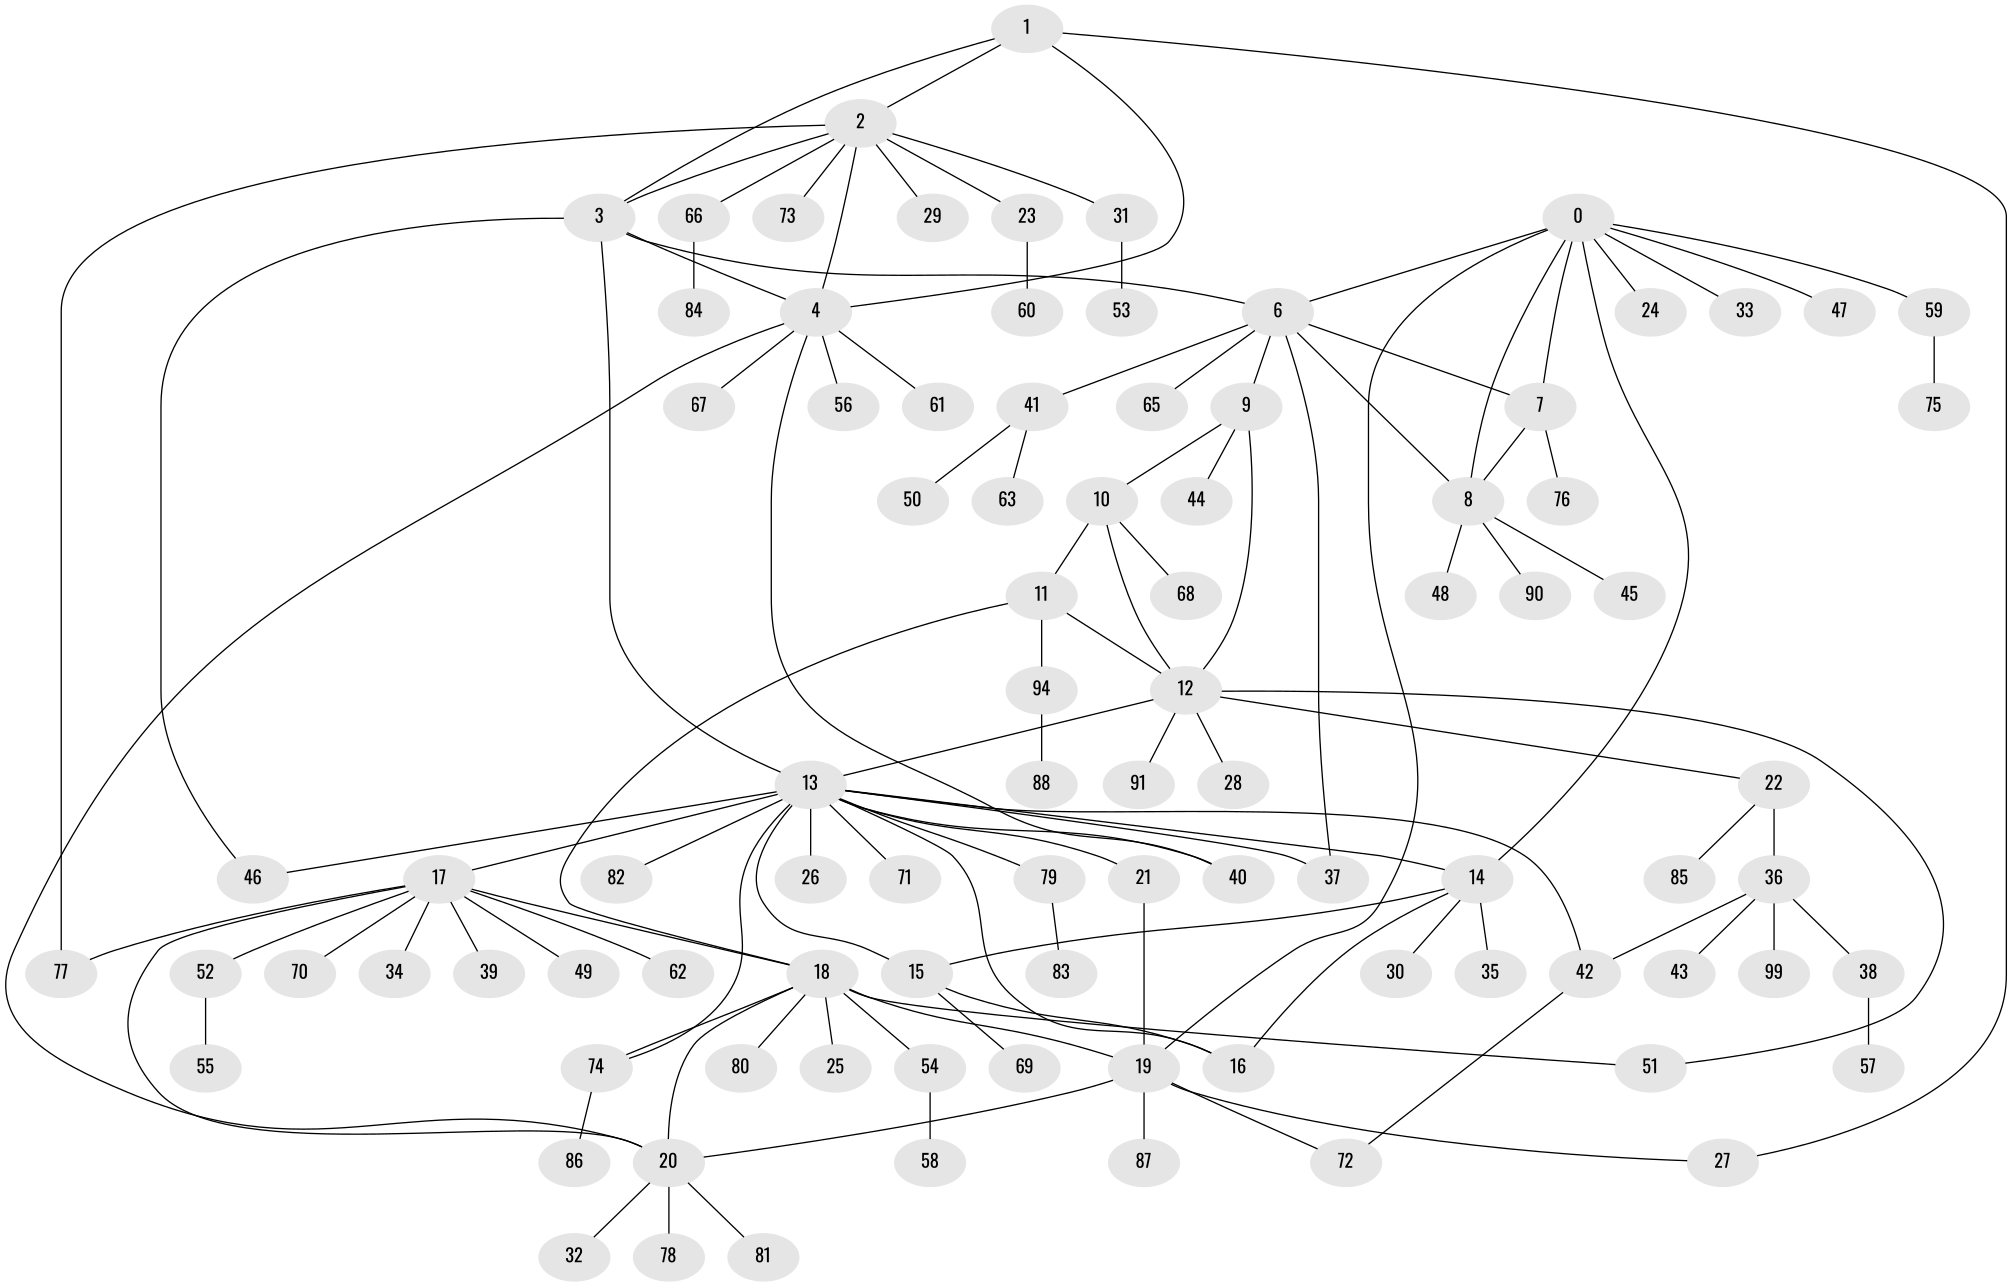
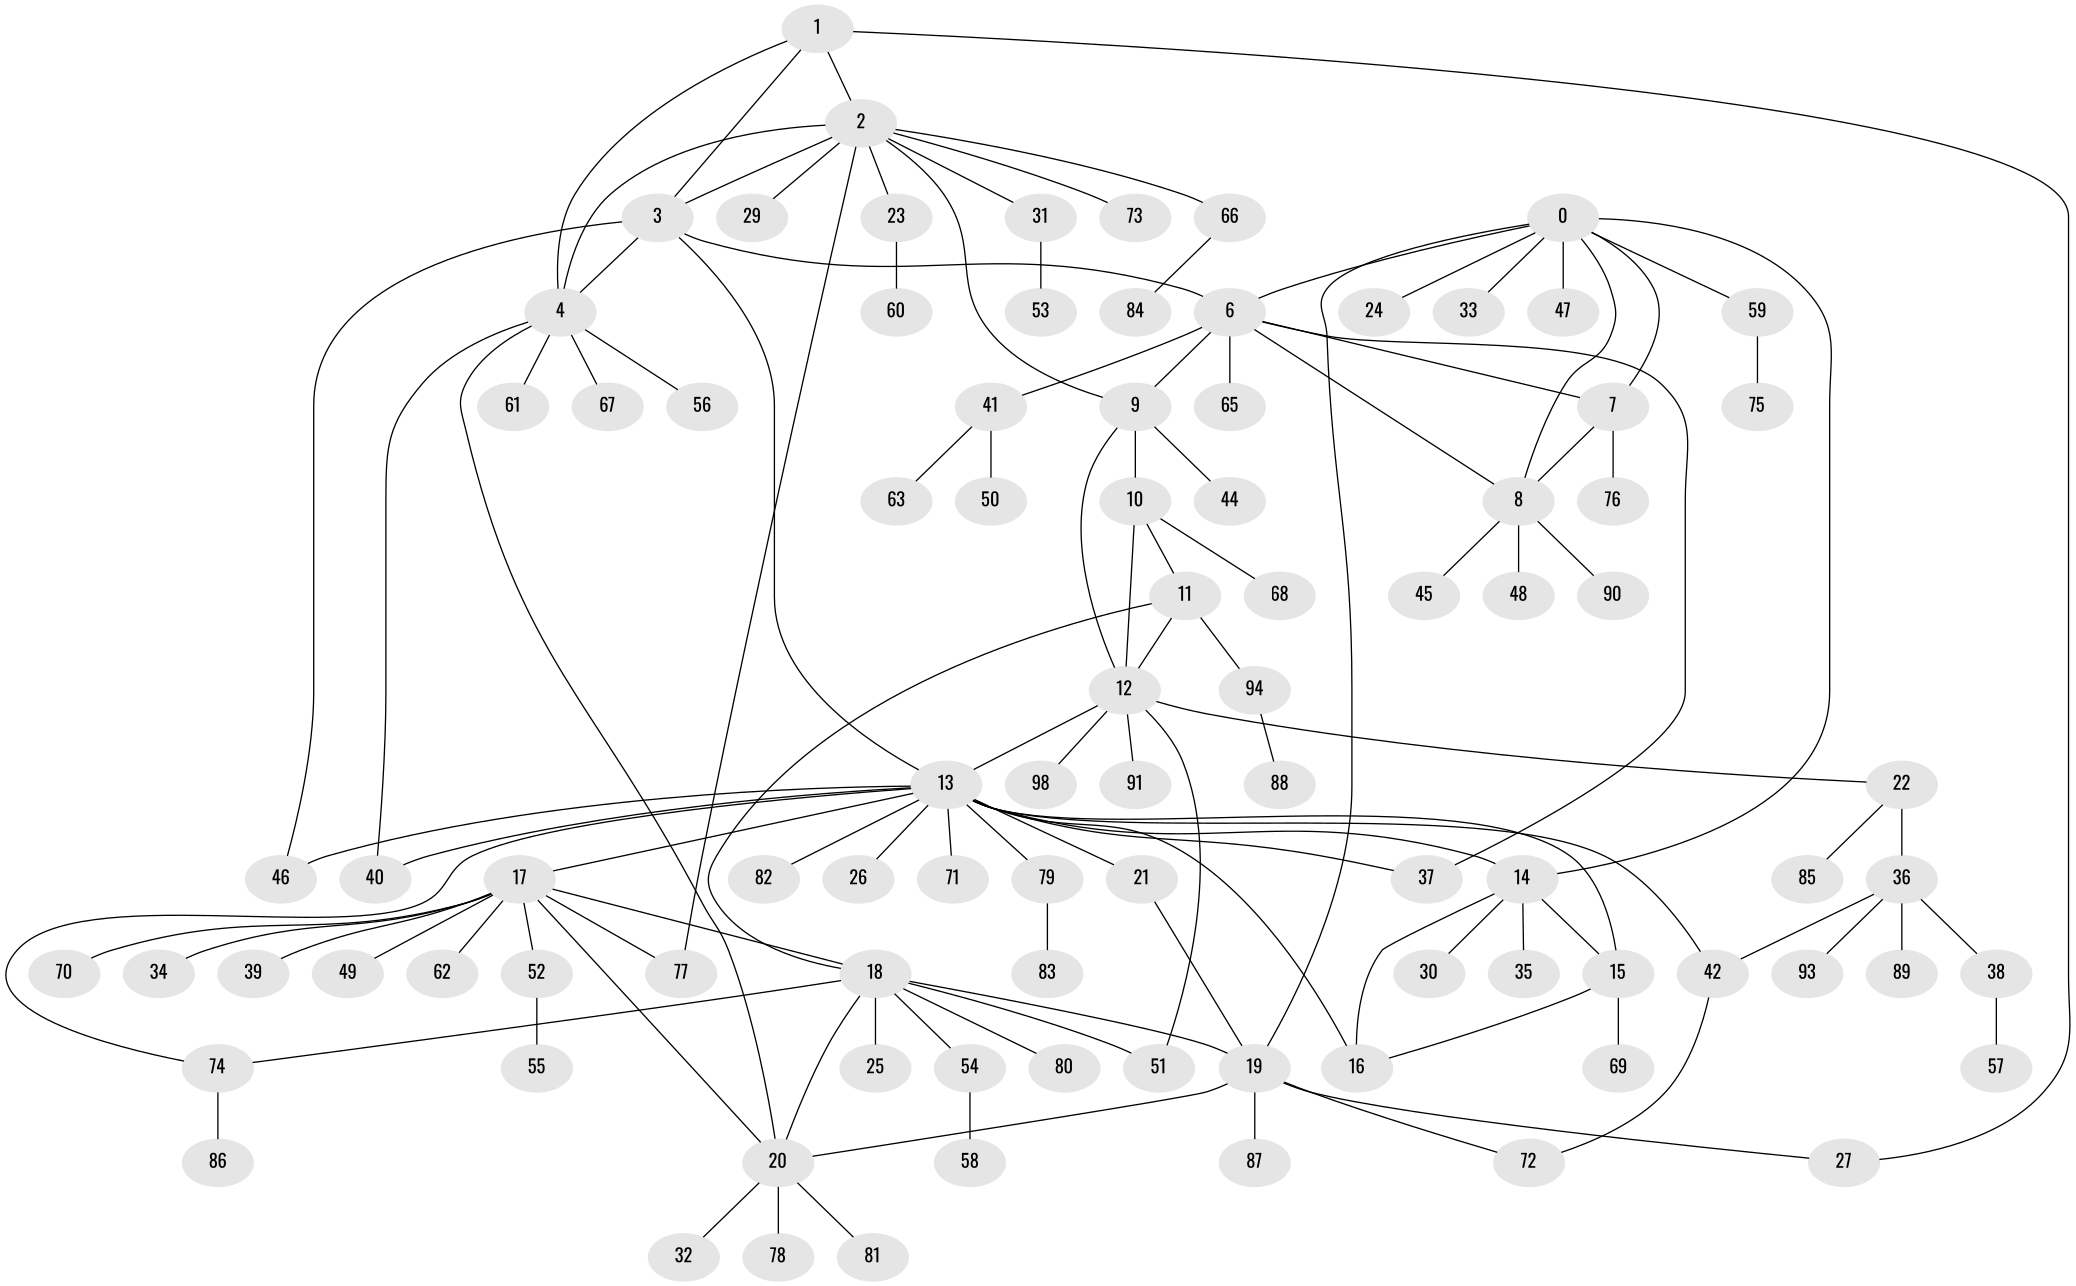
none -> (970, 290)
(1233, 785) -> (1041, 785)
(1679, 974) -> (1807, 974)
(1774, 974) -> (1902, 974)
